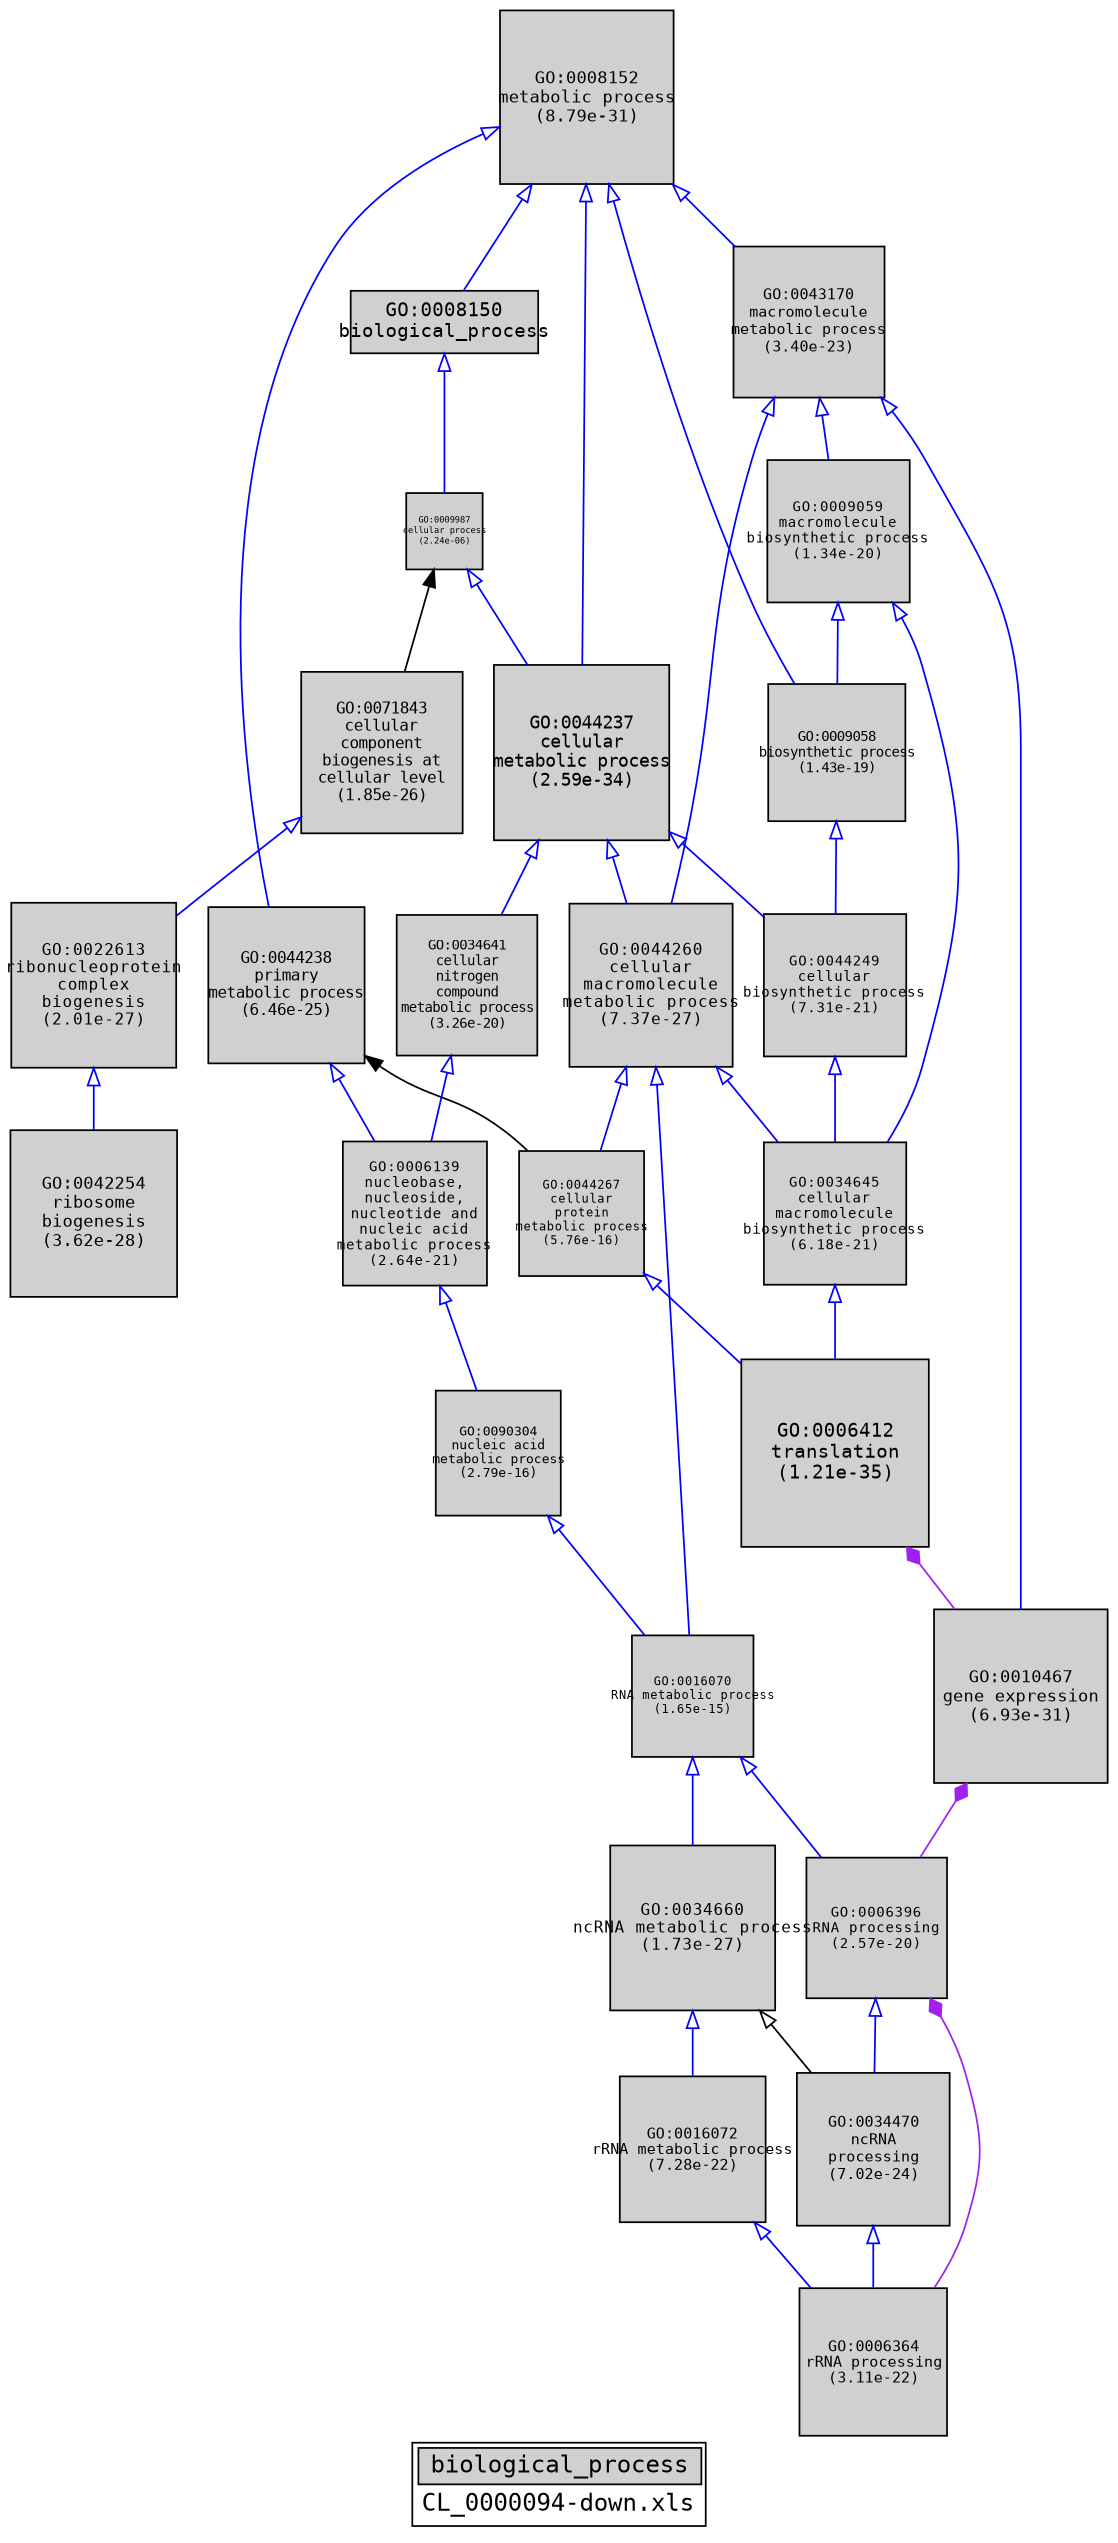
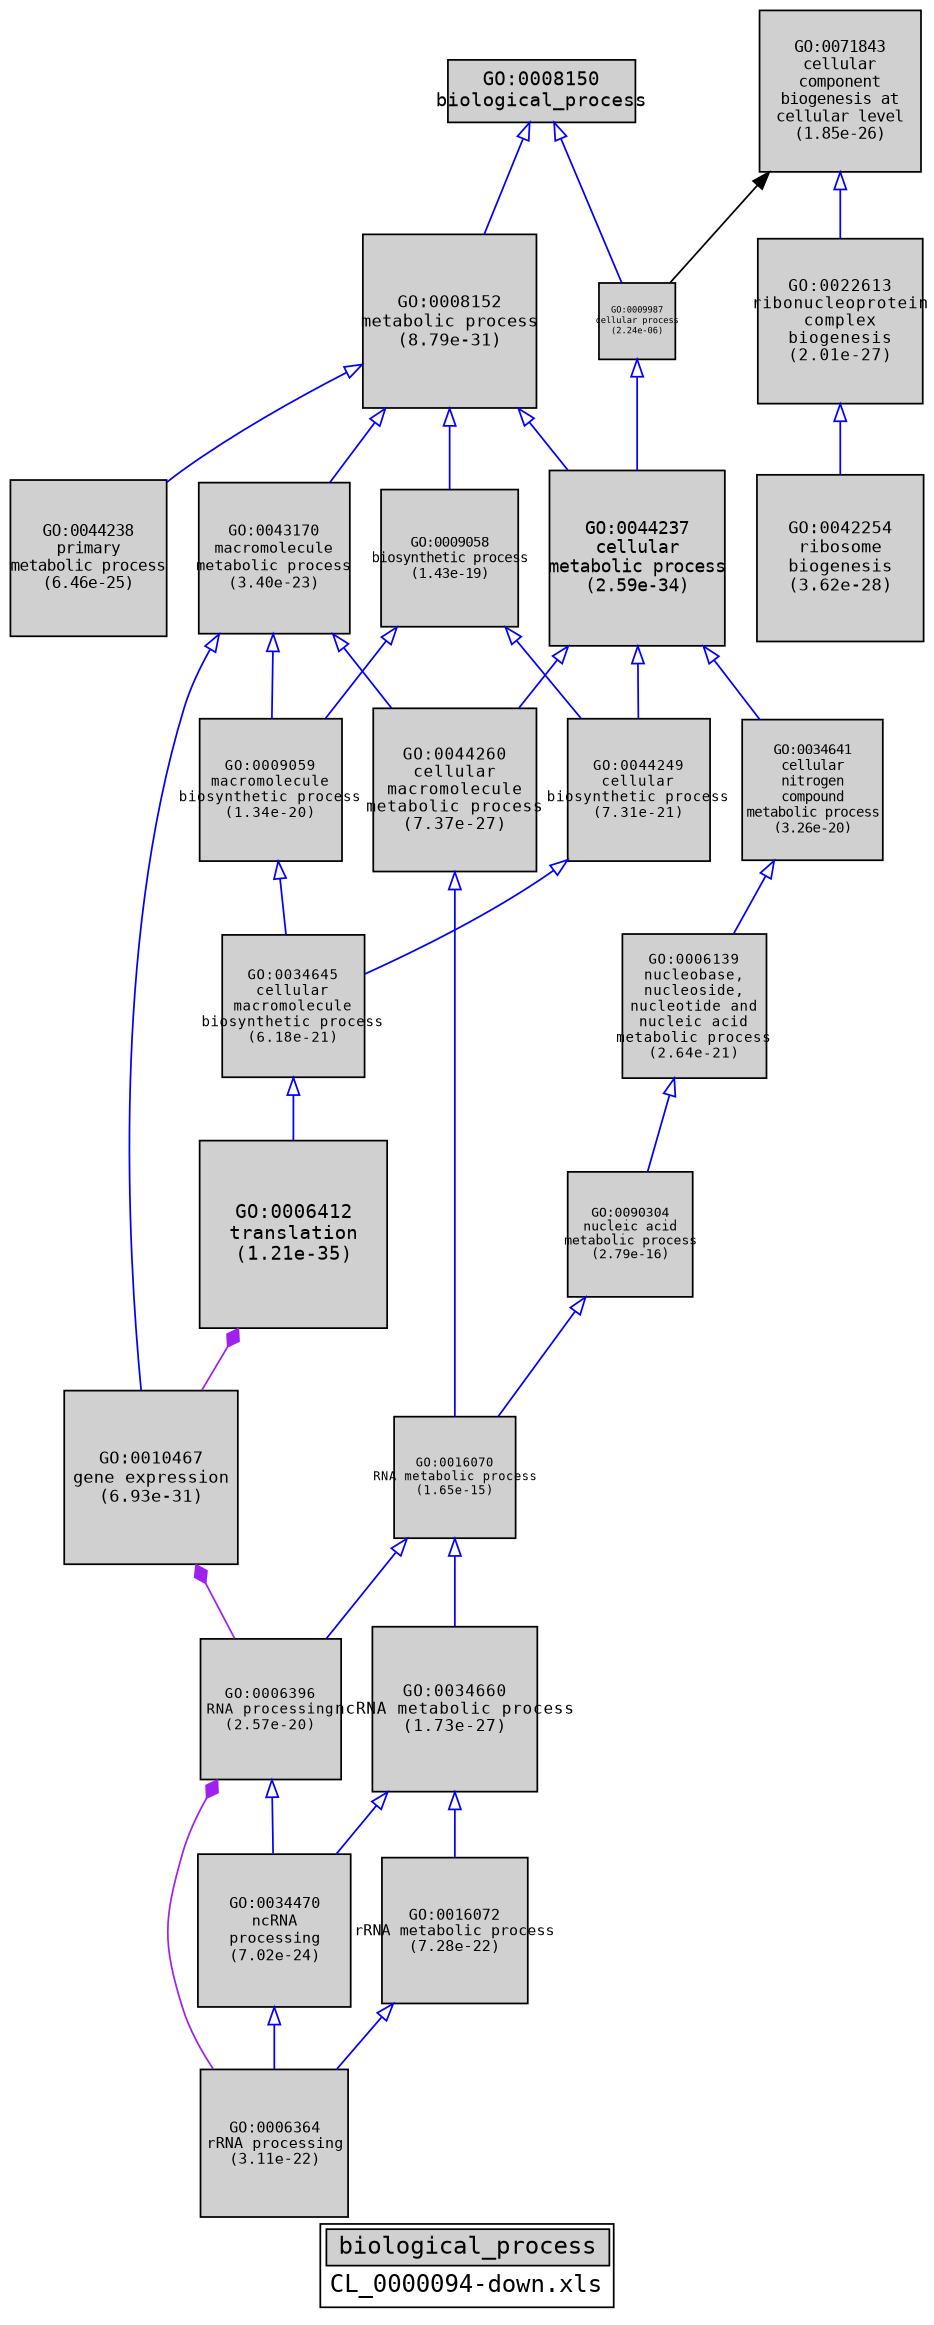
(493, 245) -> (504, 187)
(417, 629) -> (714, 234)
(838, 652) -> (354, 682)
(357, 1110) -> none
(753, 1111) -> none
(582, 1214) -> none
(791, 2049) -> (356, 1830)
